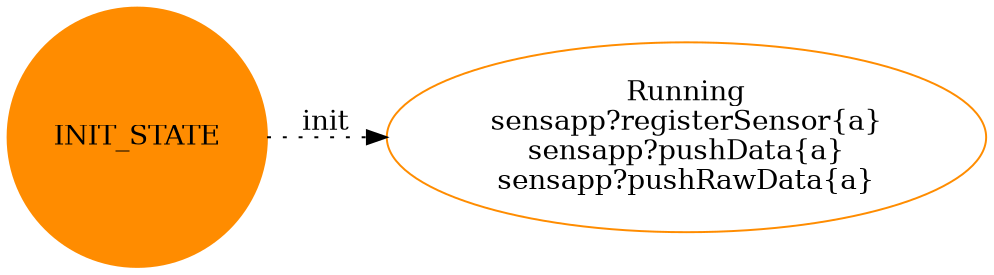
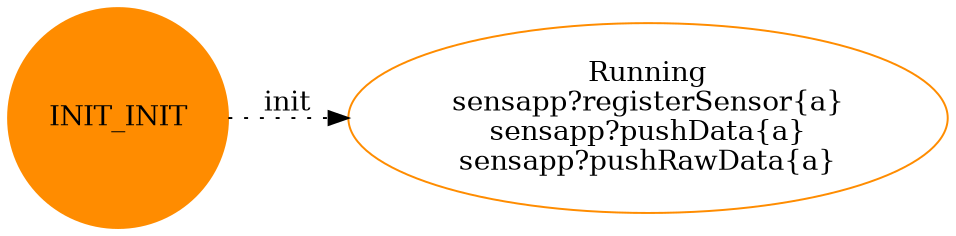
(137, 137) -> (118, 118)
